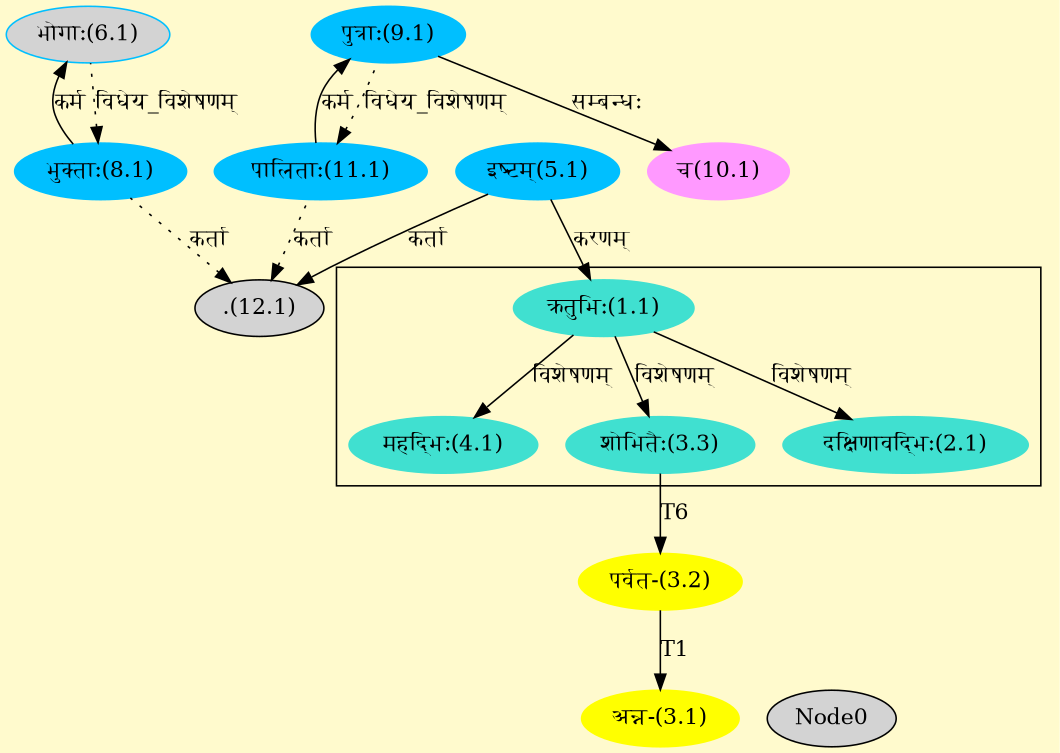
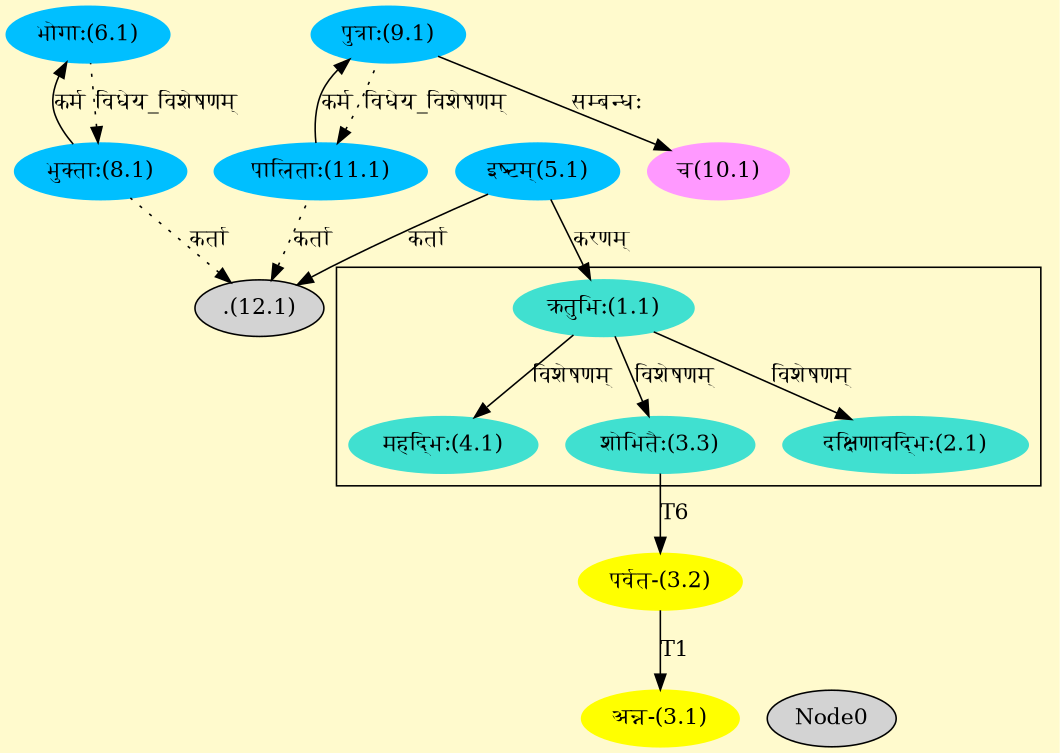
(88, 35) -> (88, 35)
